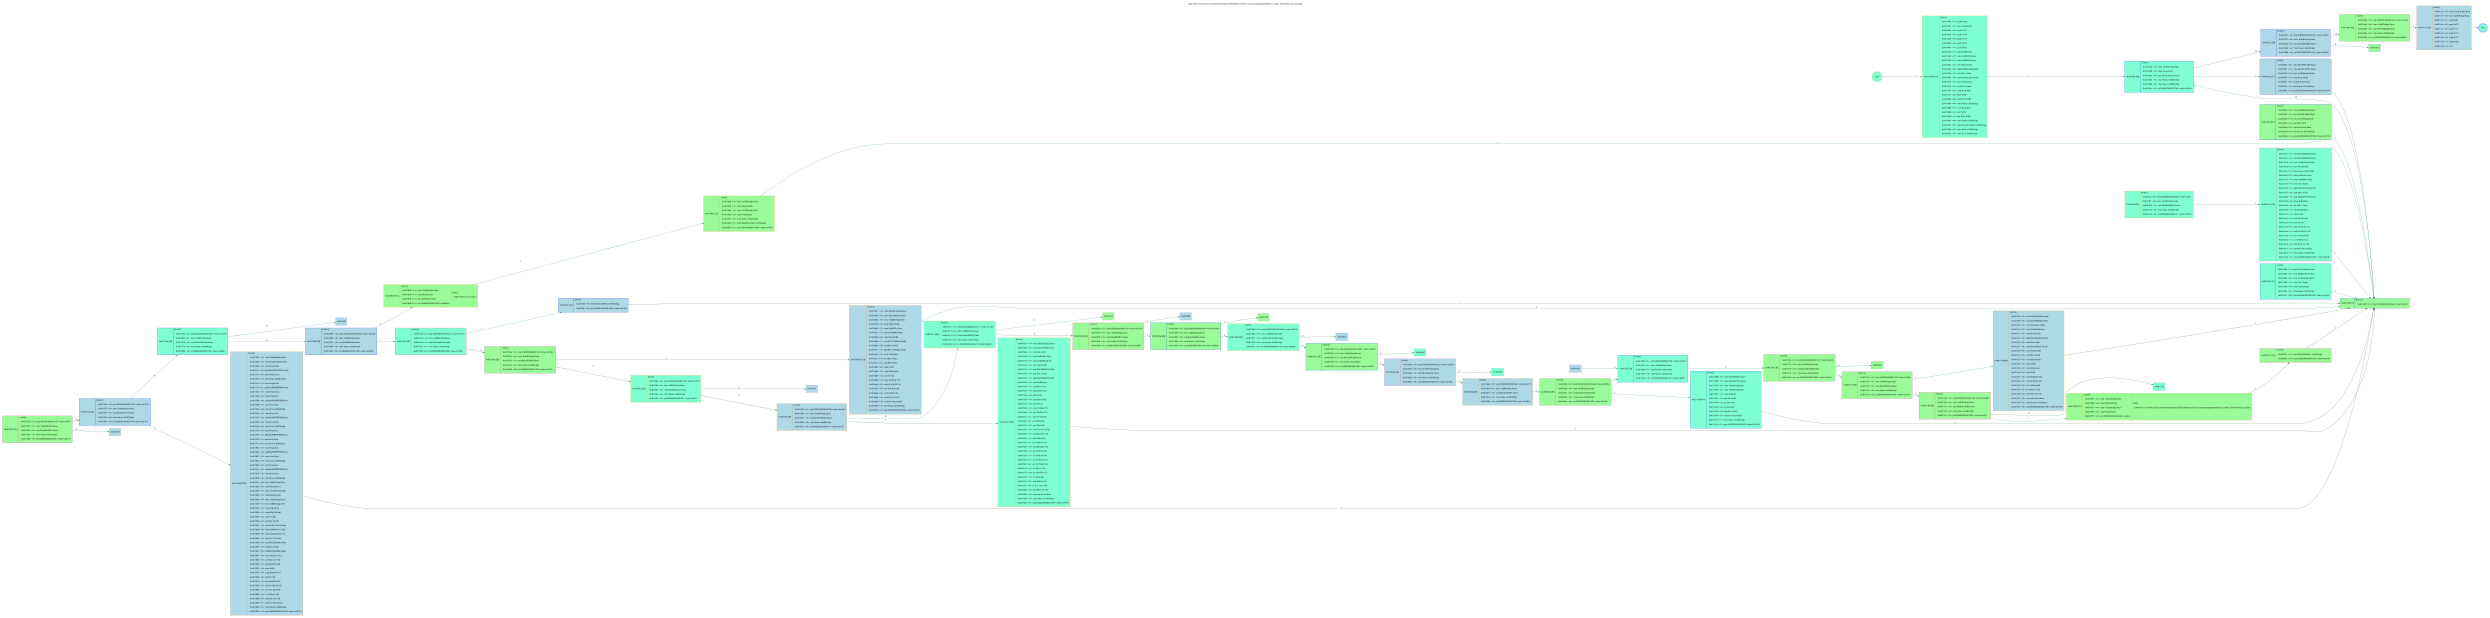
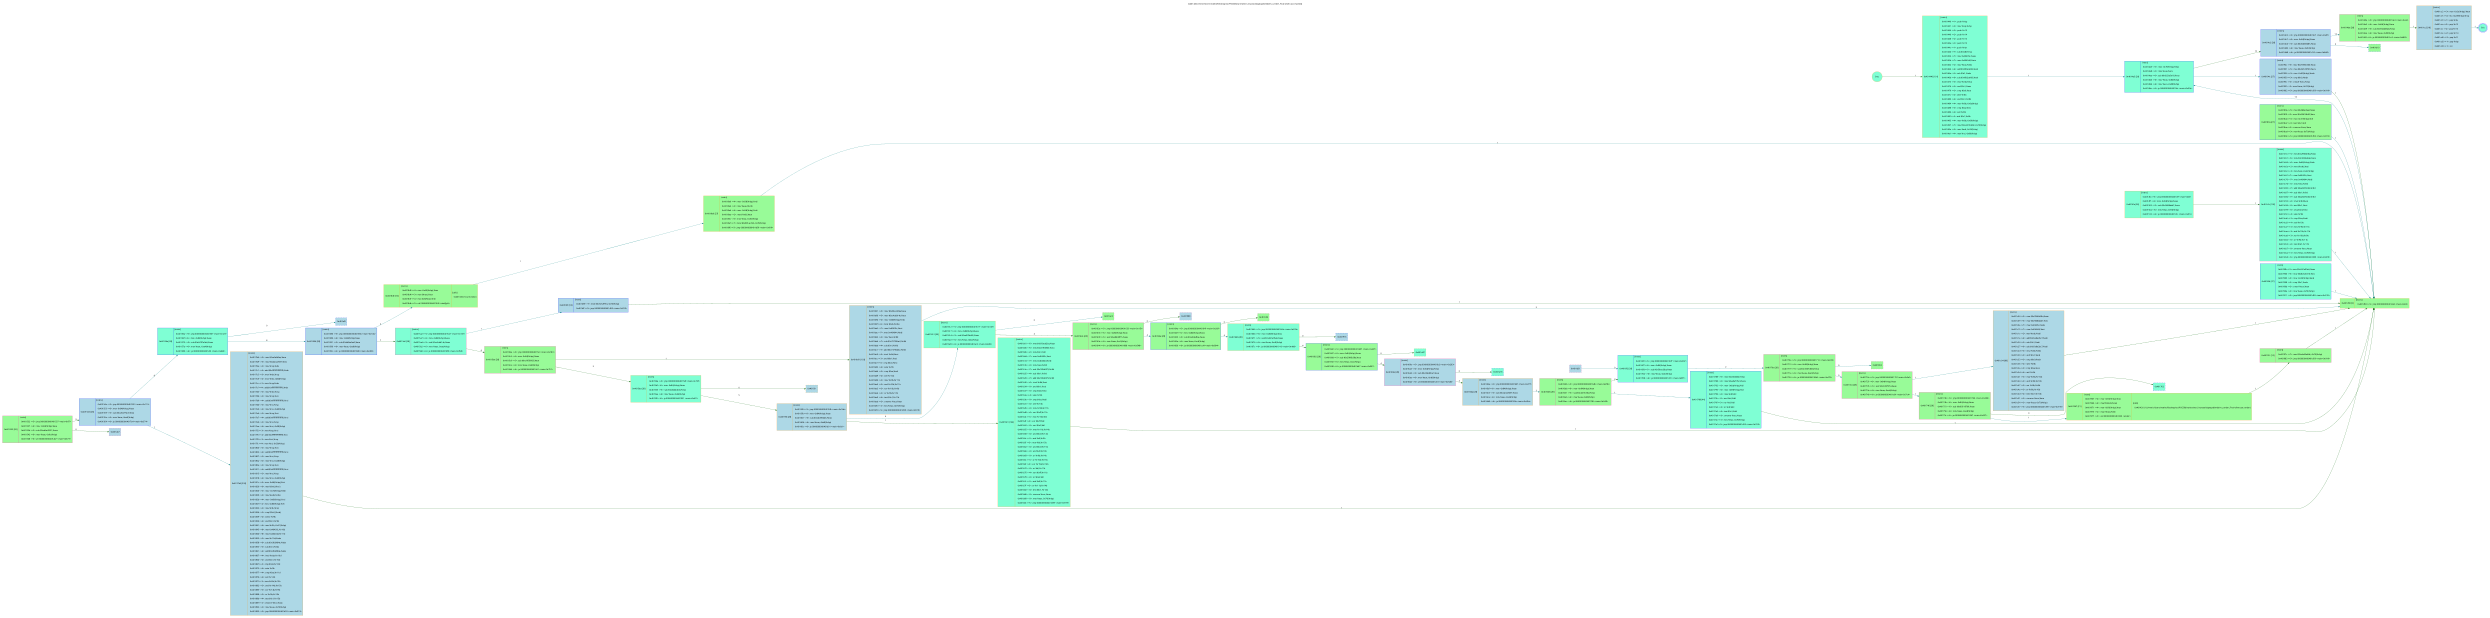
(2375, 303) -> (2375, 303)
